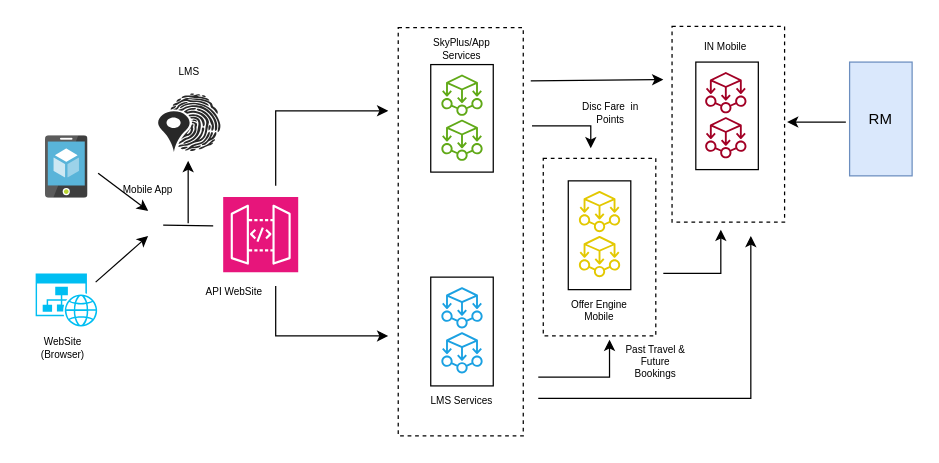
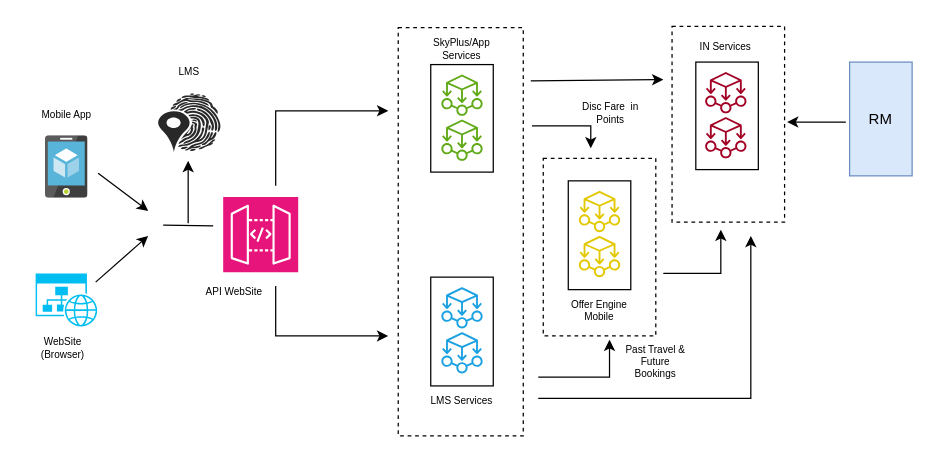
(726, 47) -> (726, 47)
(148, 189) -> (67, 114)
